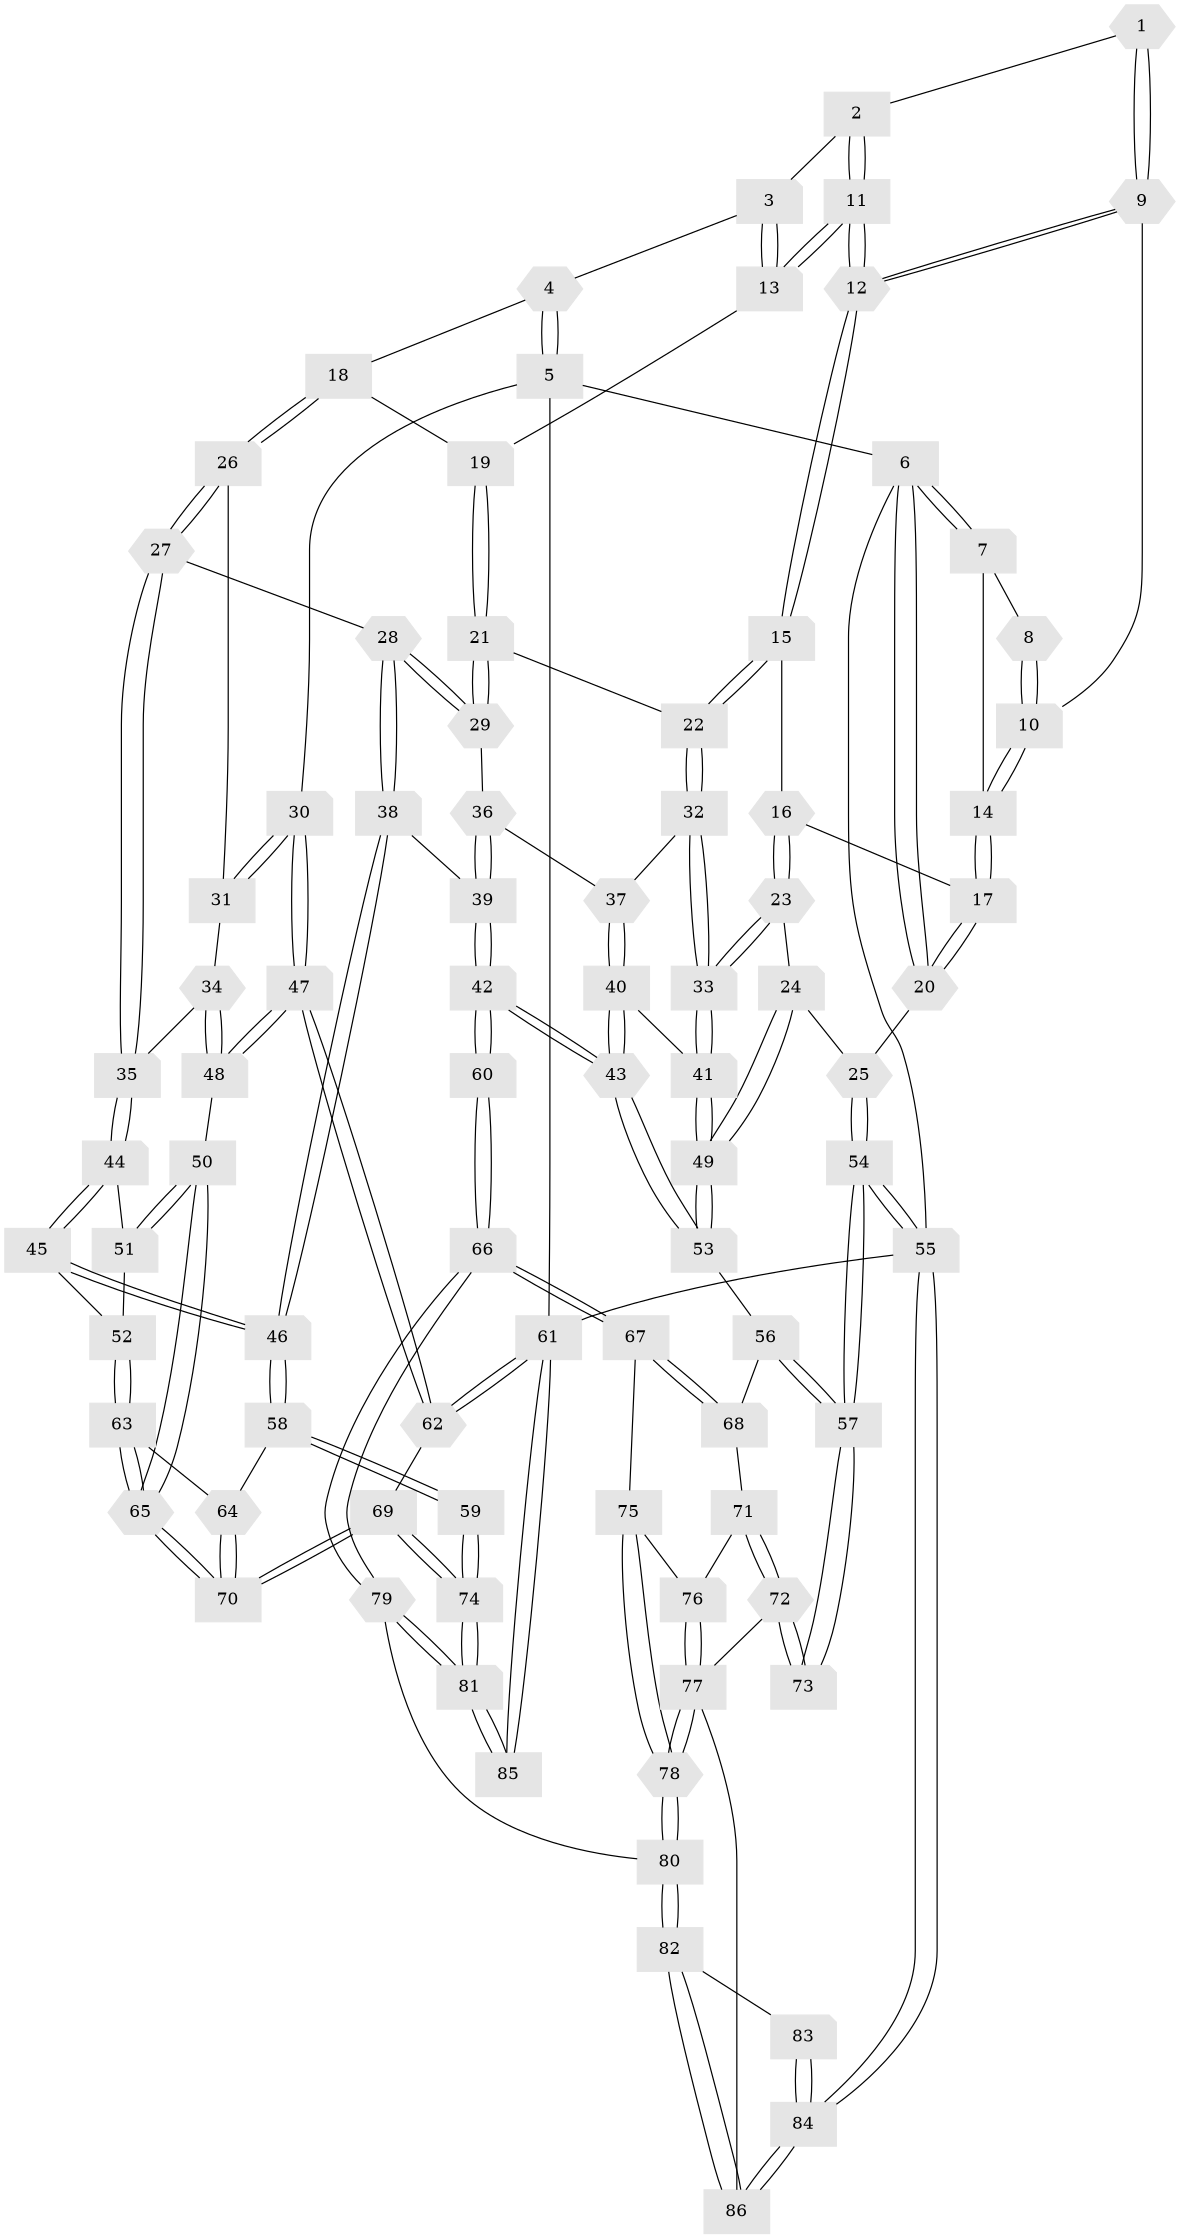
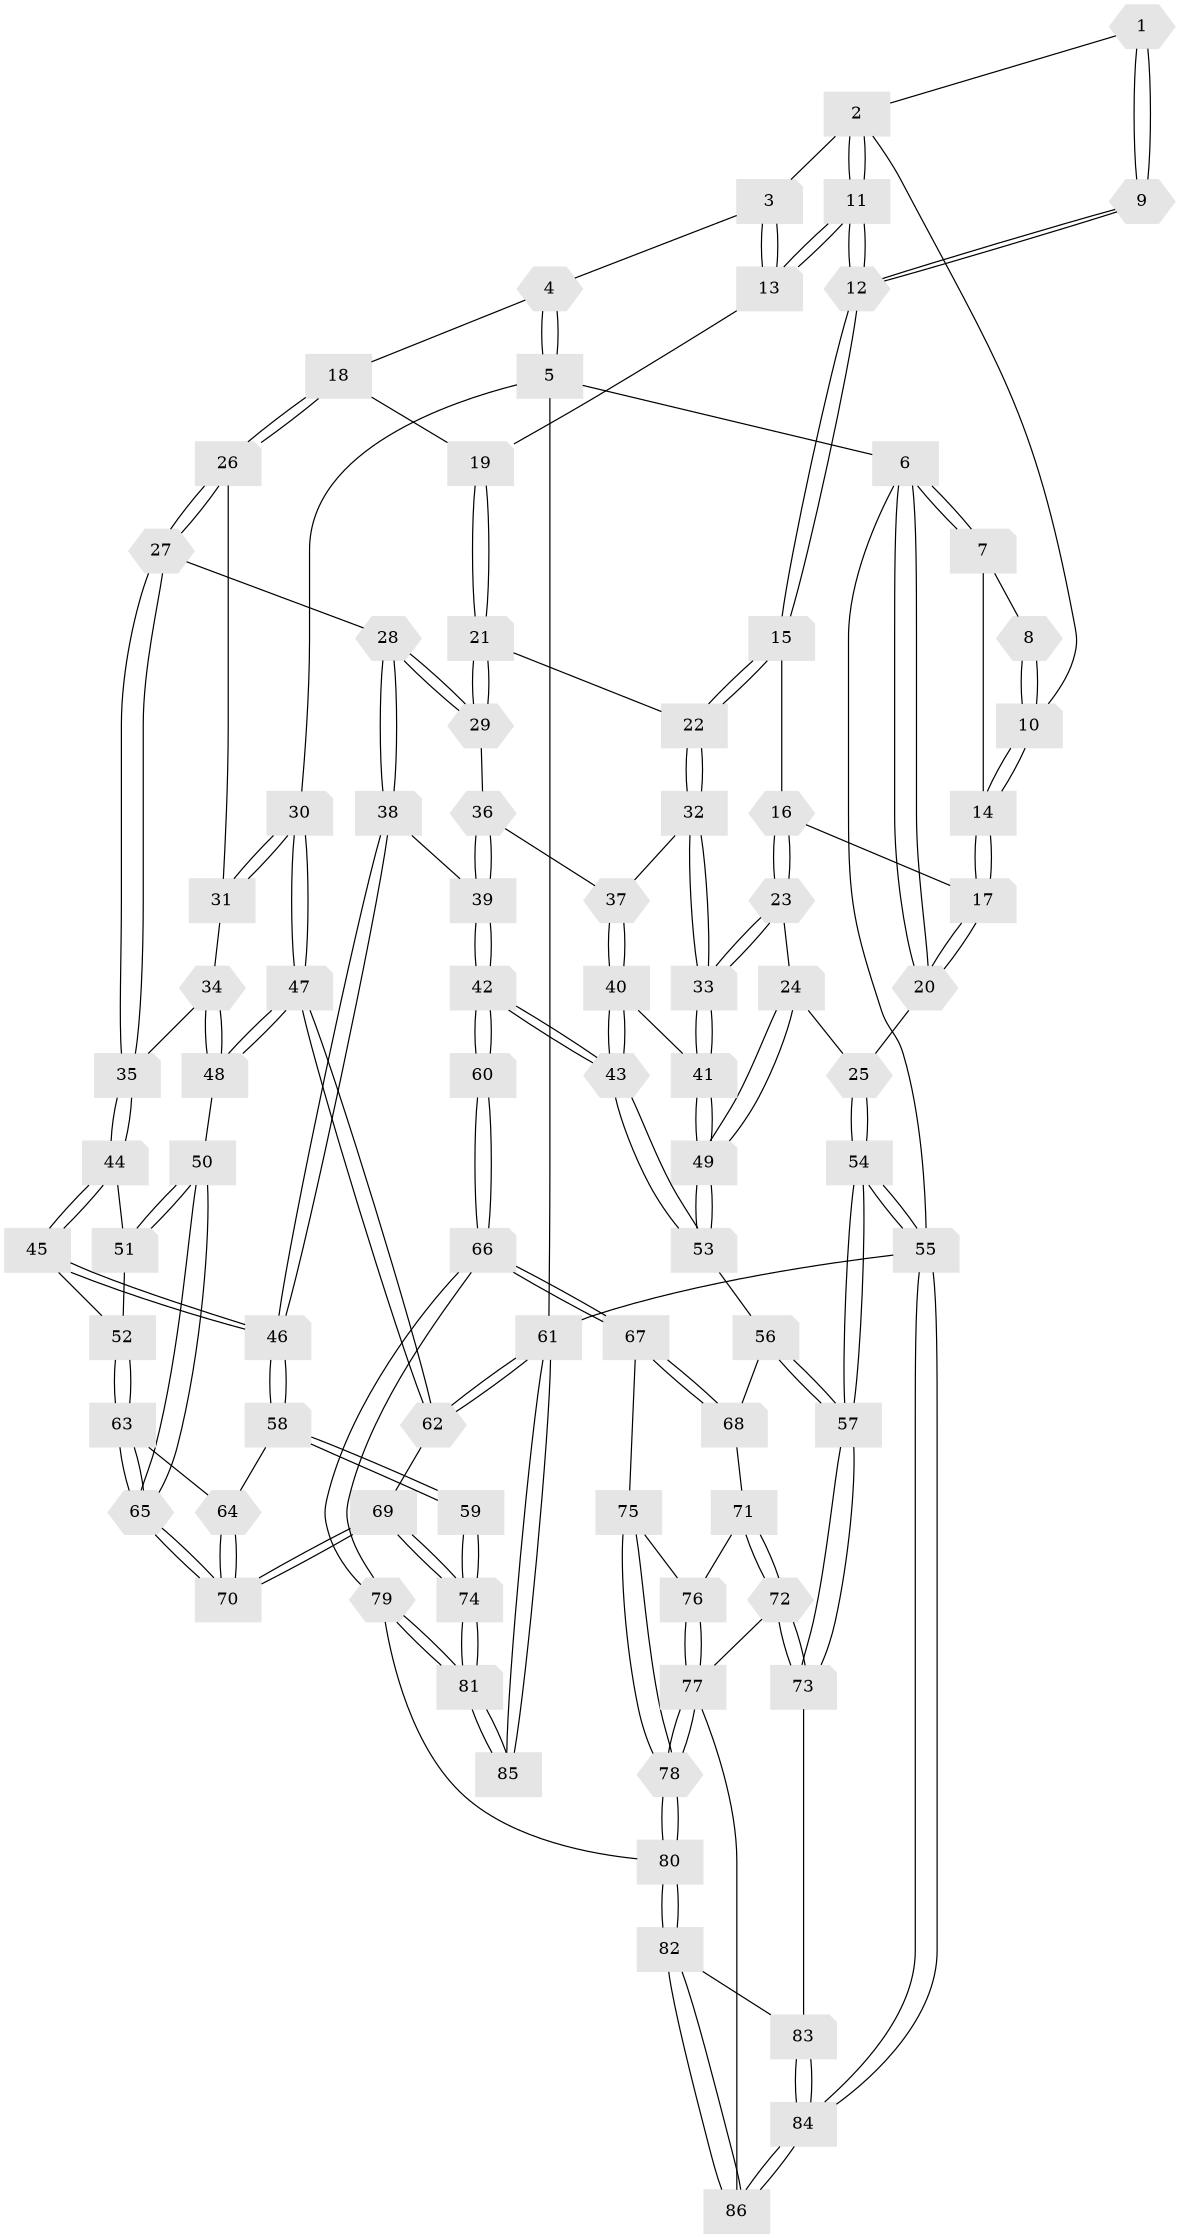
(1142, 480) -> (1016, 410)
none -> (804, 1862)
